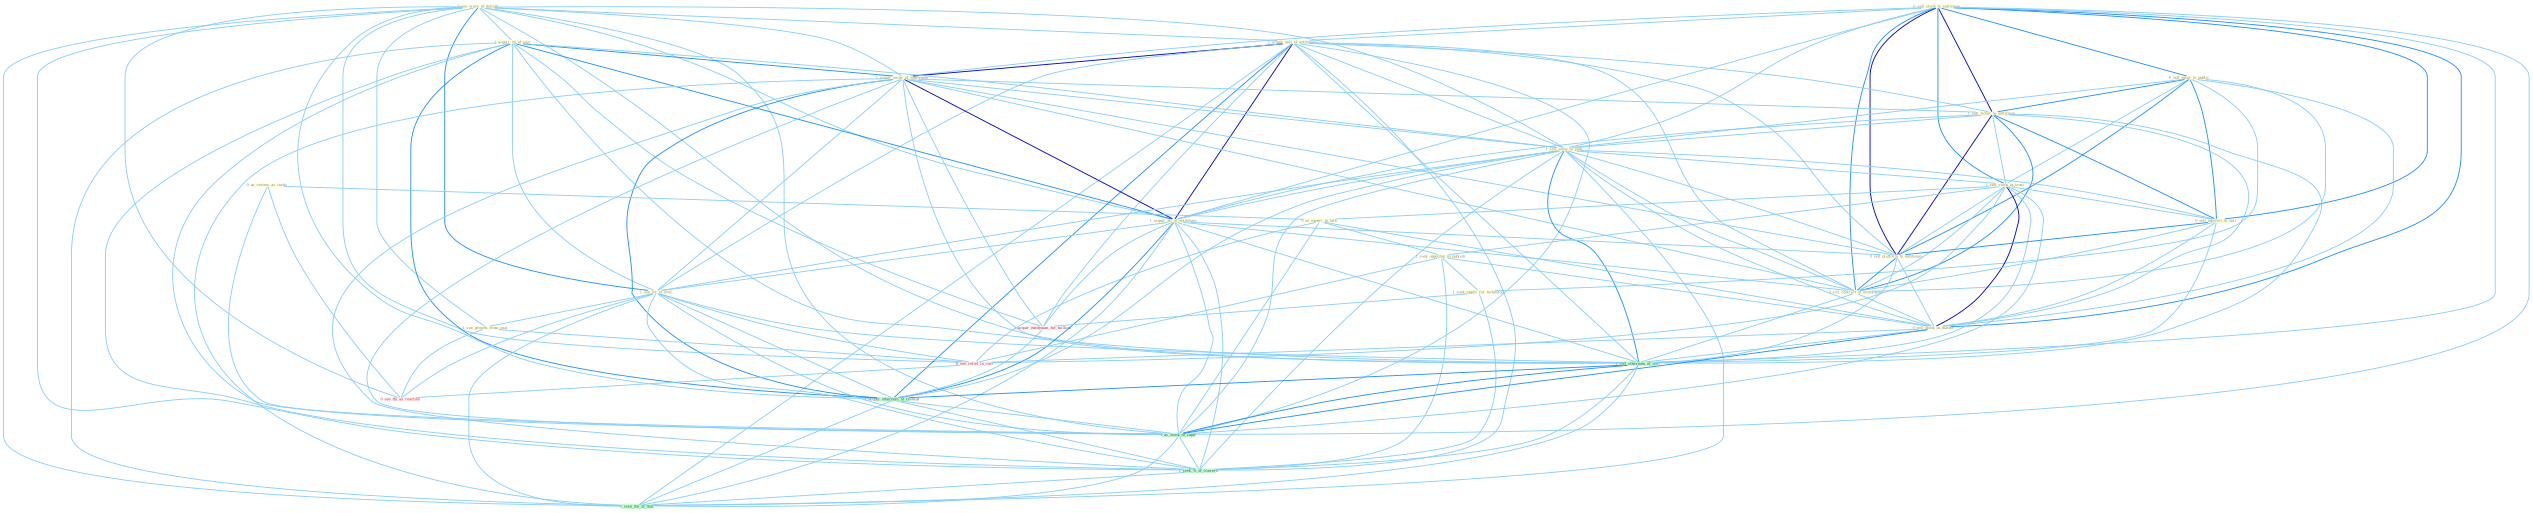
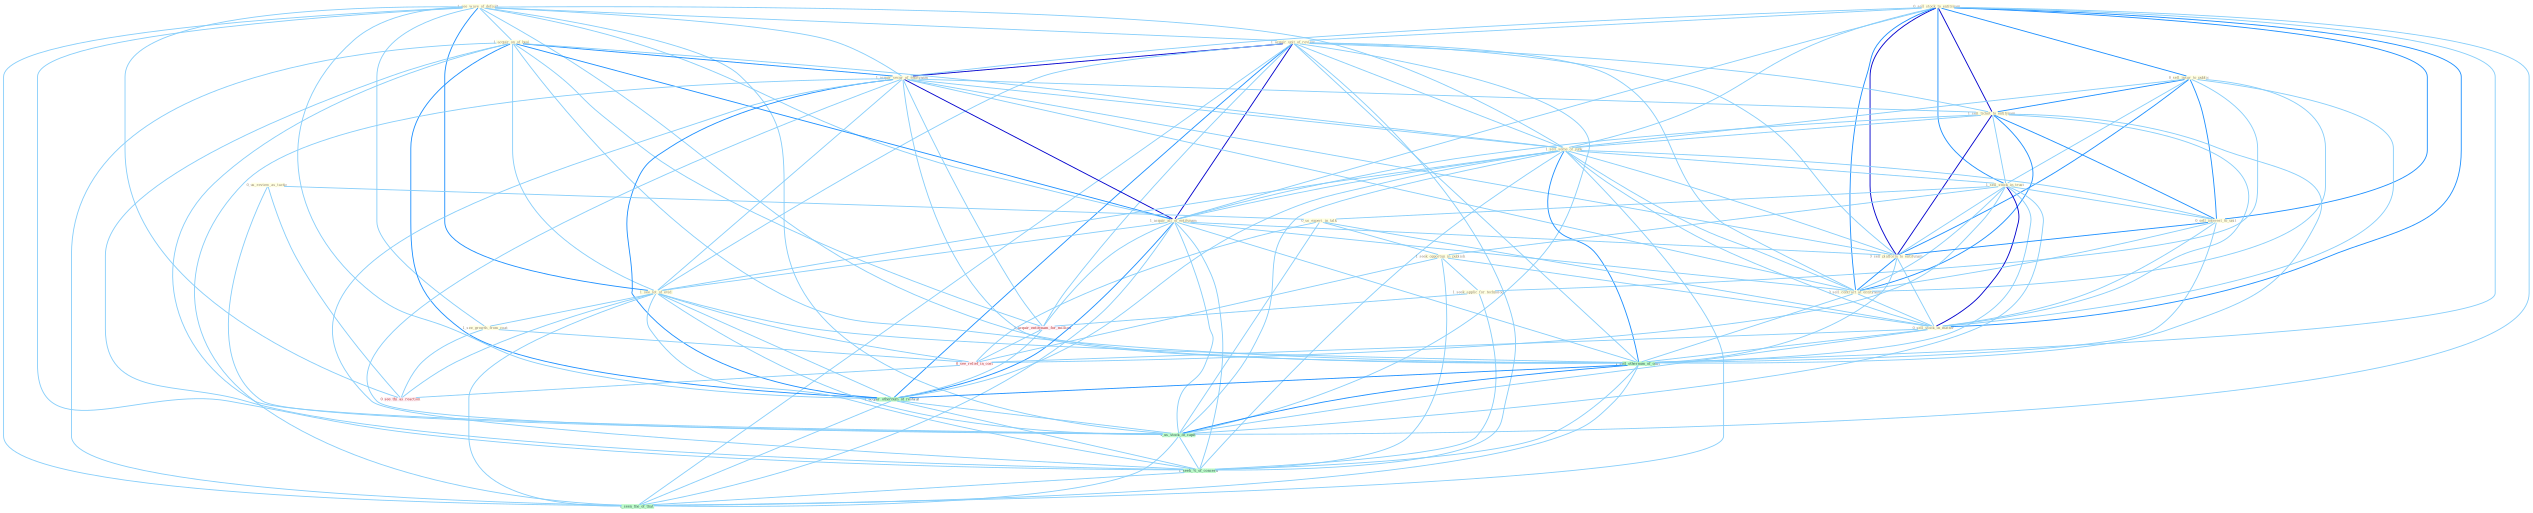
(513, 42) -> (513, 42)
(1293, 42) -> (1293, 42)
(524, 340) -> (1001, 350)
(1556, 379) -> (1556, 379)
